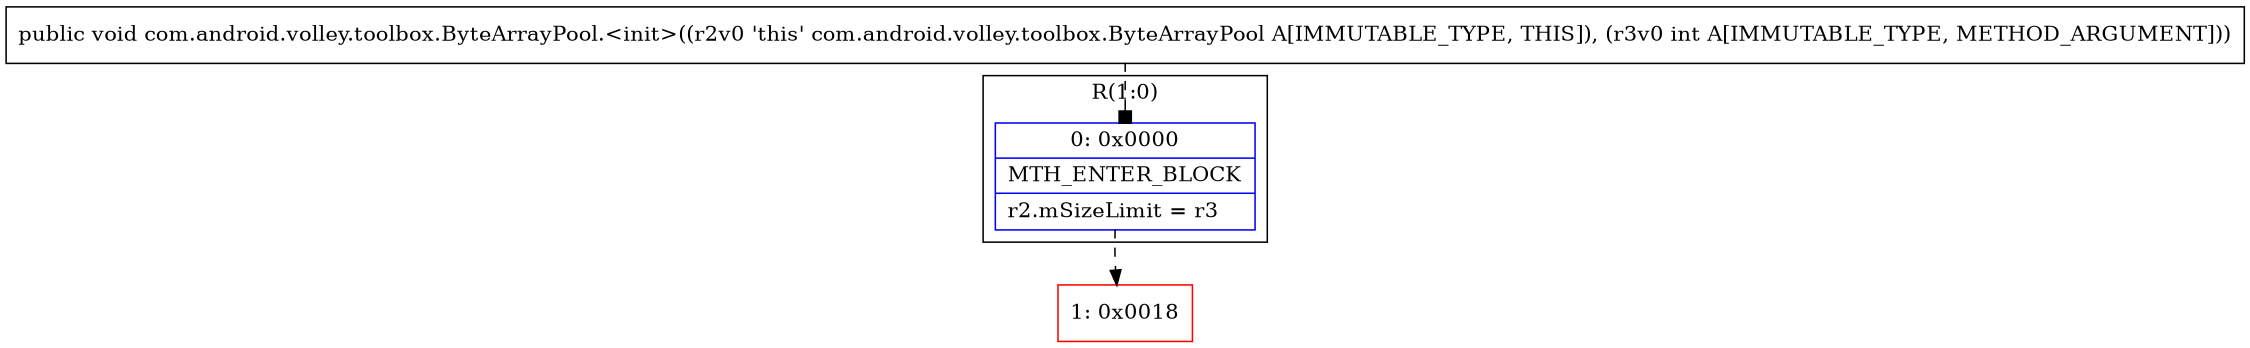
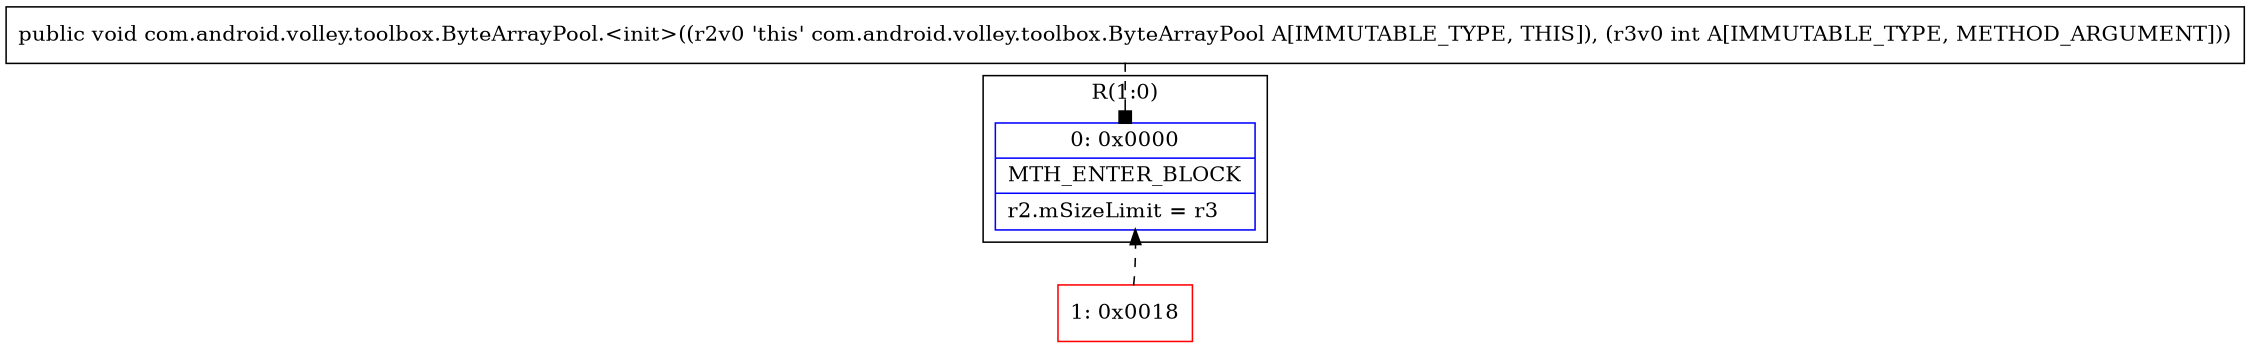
(1115, 252) -> (1135, 265)
